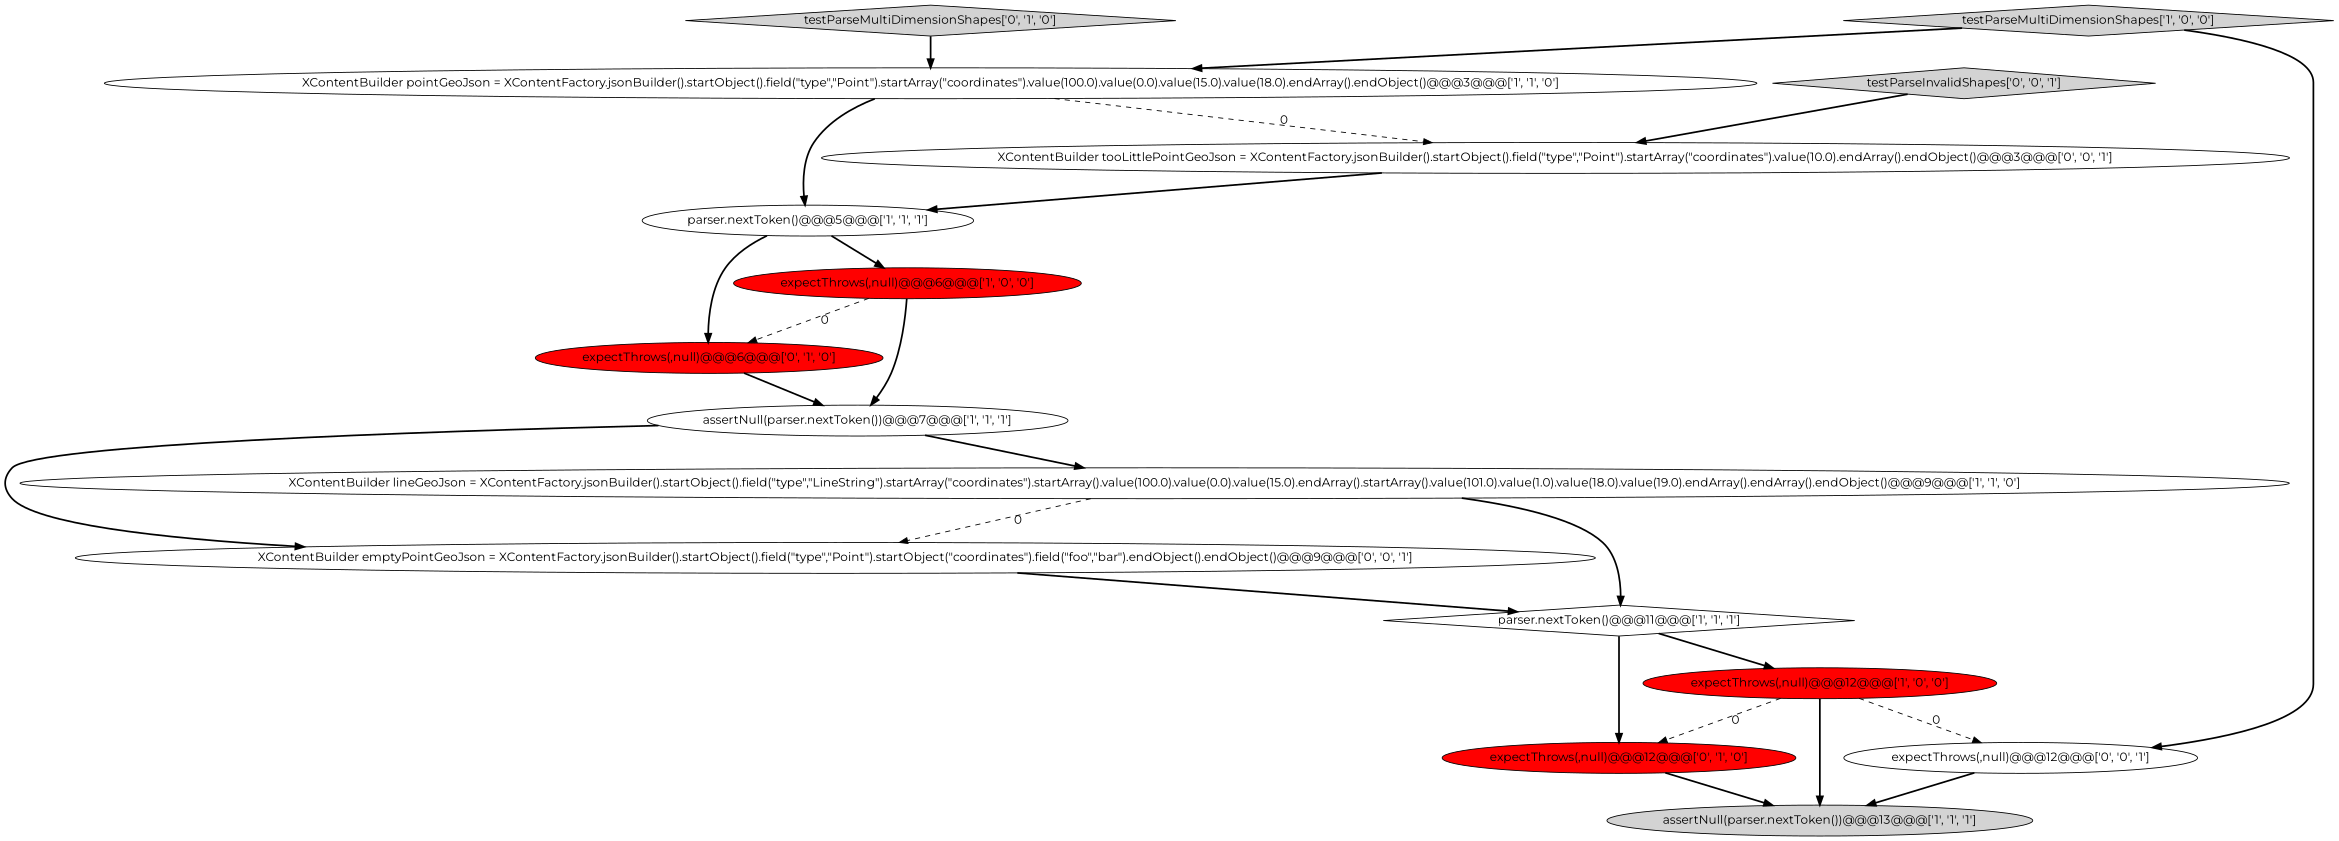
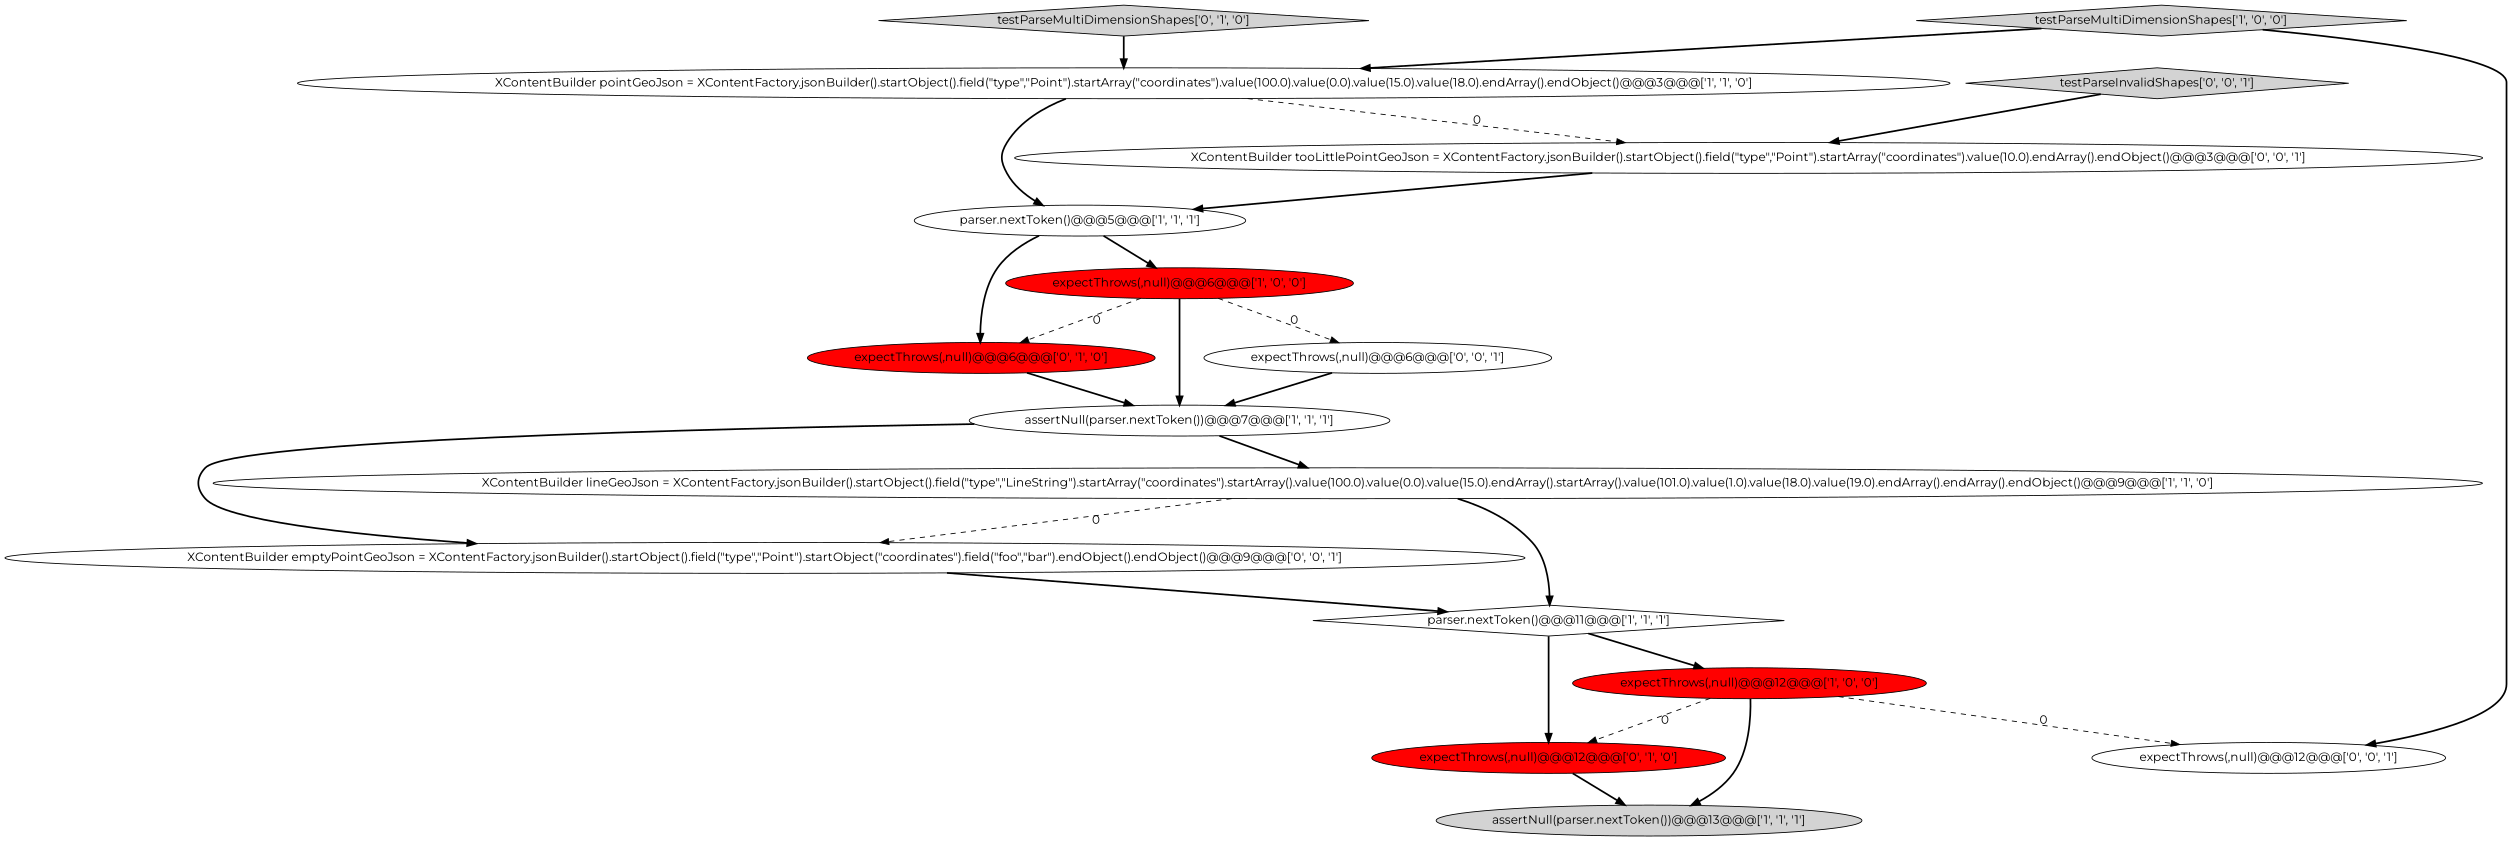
none -> (1378, 358)
(1925, 788) -> none
